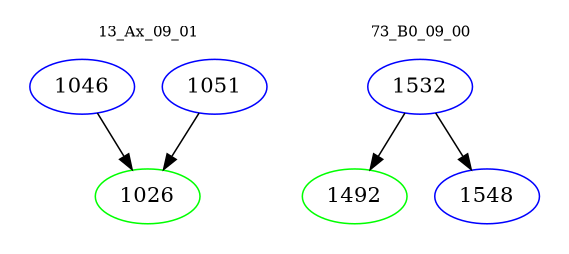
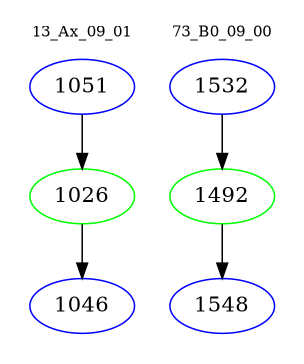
(111, 135) -> (82, 244)
(449, 135) -> (222, 244)
